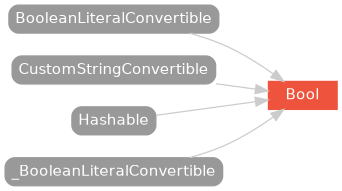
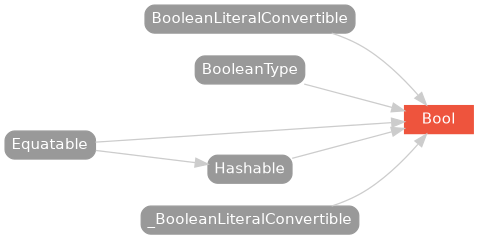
(114, 70) -> none
none -> (250, 70)
none -> (50, 145)
